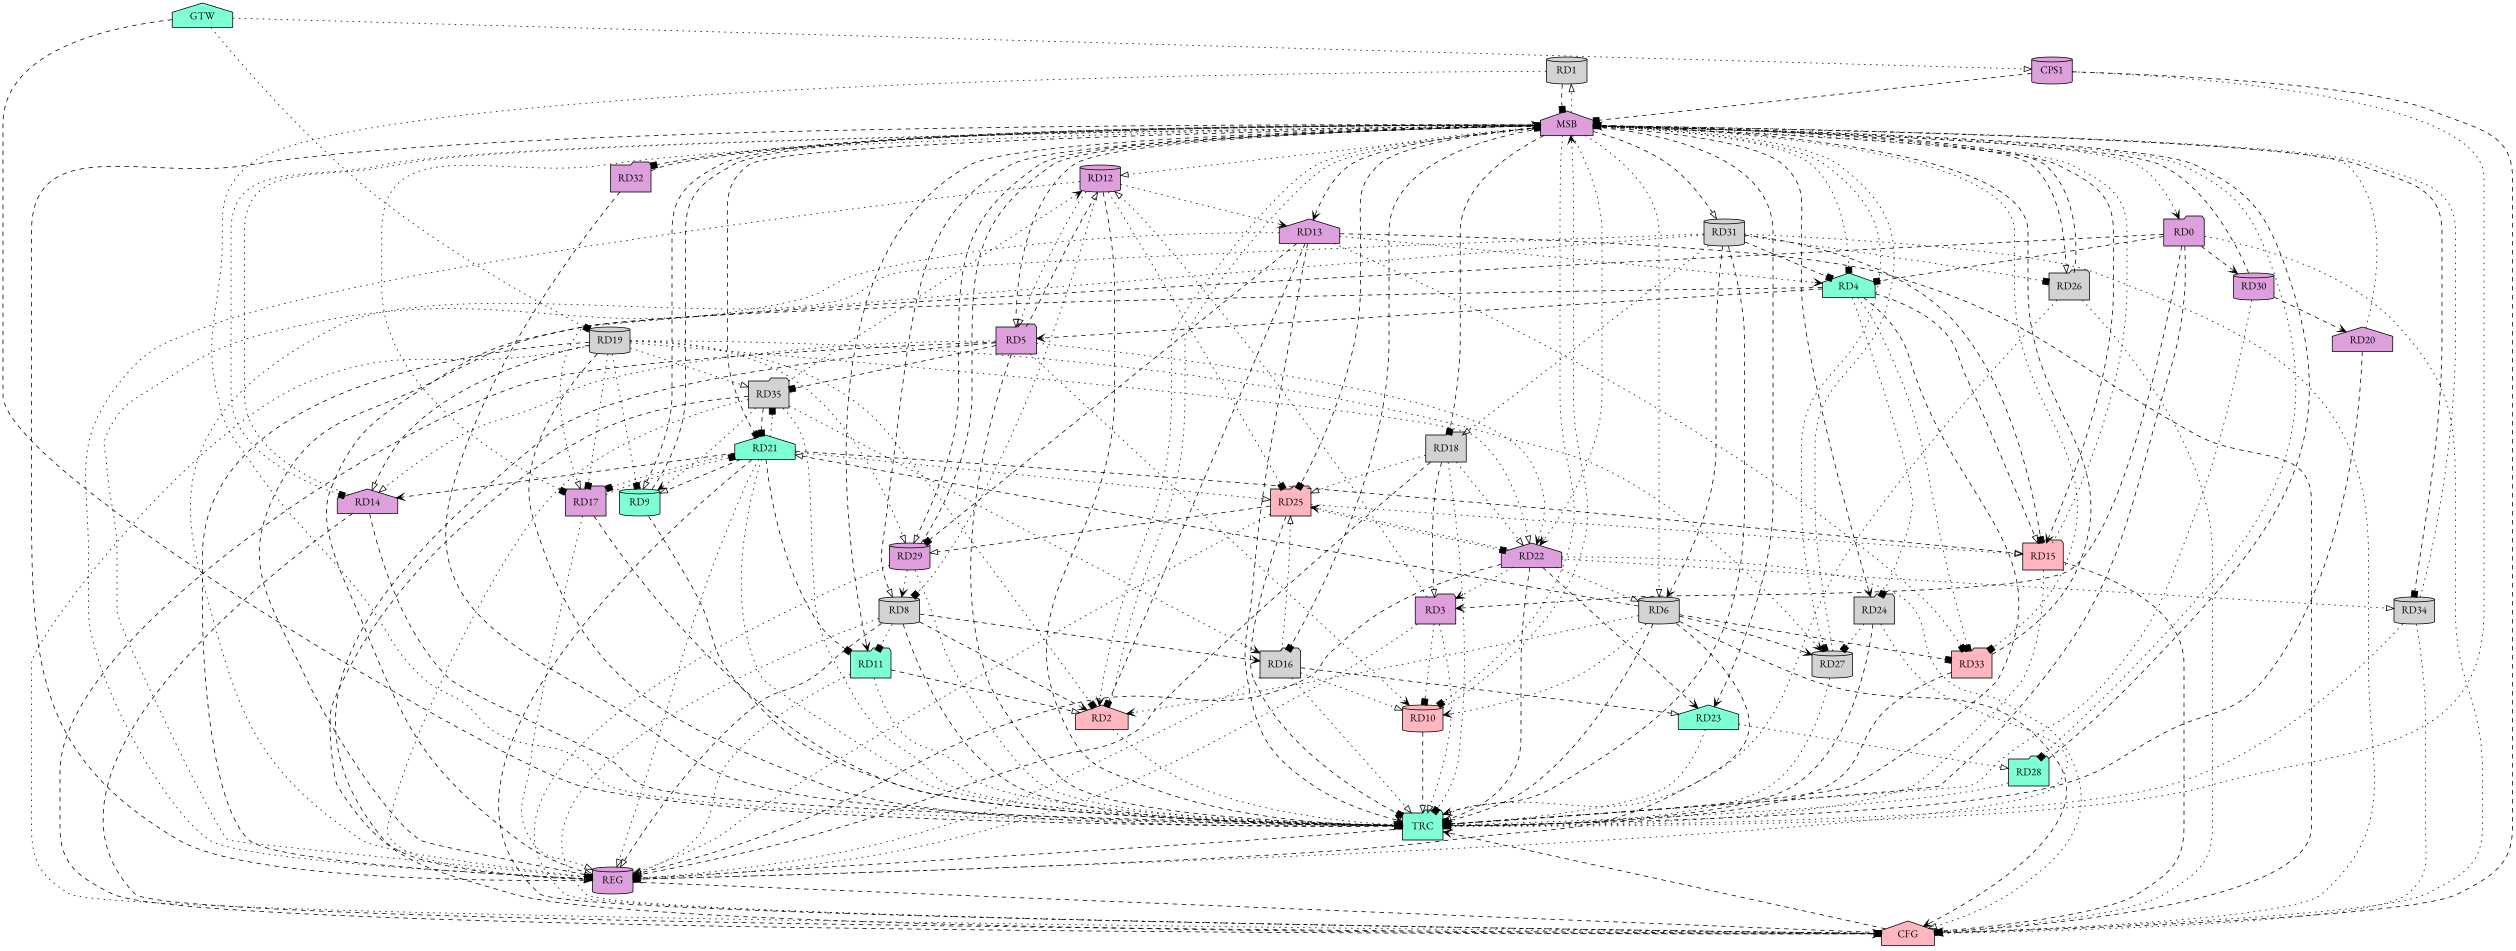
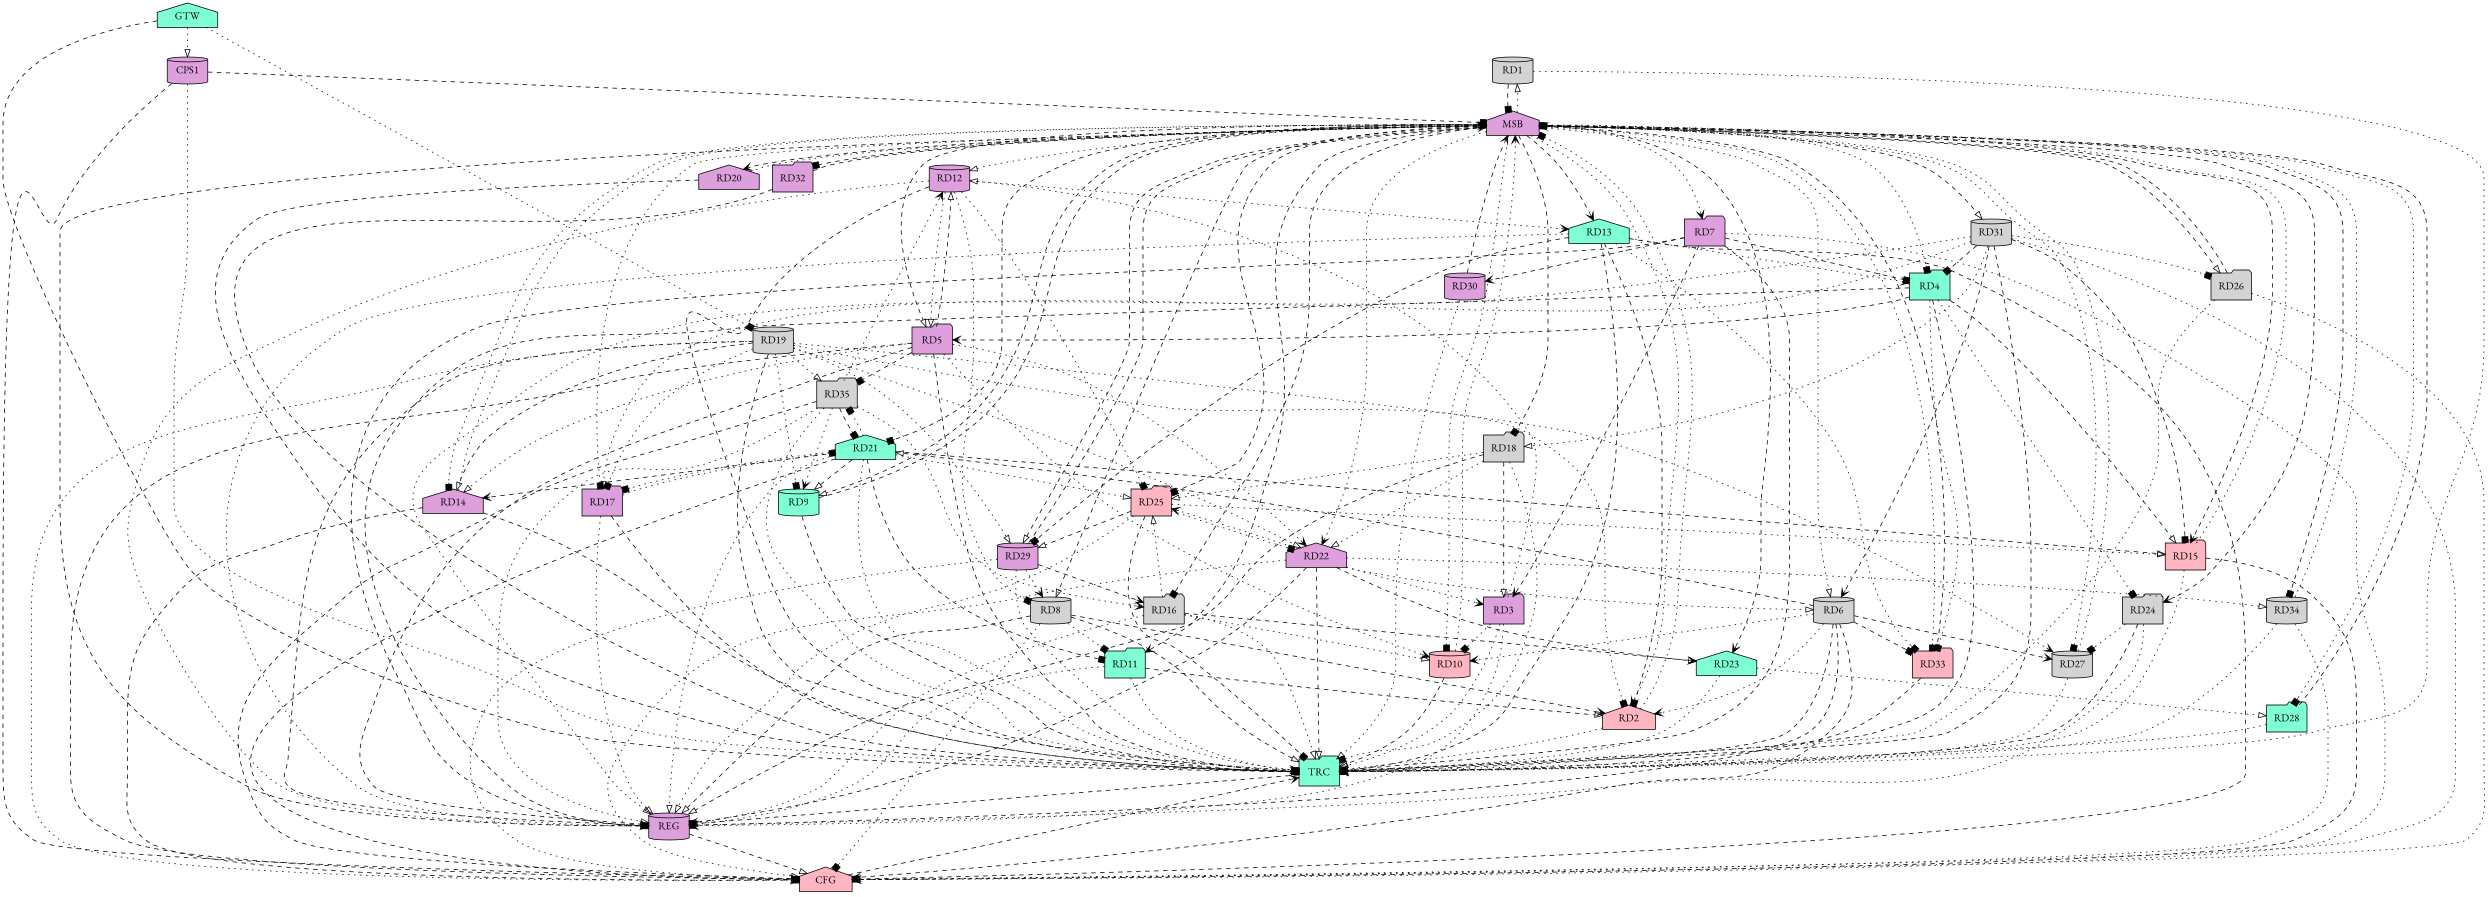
(1310, 232) -> (1599, 232)
(2184, 232) -> (1705, 232)
(1849, 286) -> (1930, 286)
(2307, 313) -> (1118, 136)
(1086, 637) -> (1085, 581)
